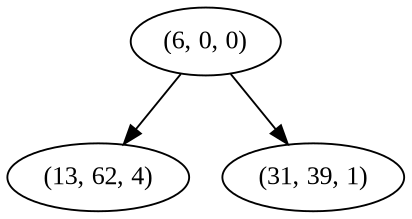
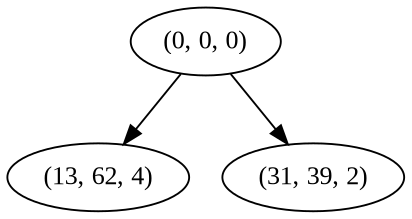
(206, 41) -> (206, 41)
(313, 177) -> (313, 177)
